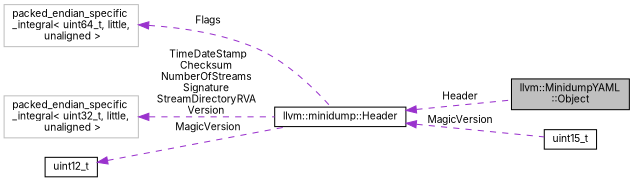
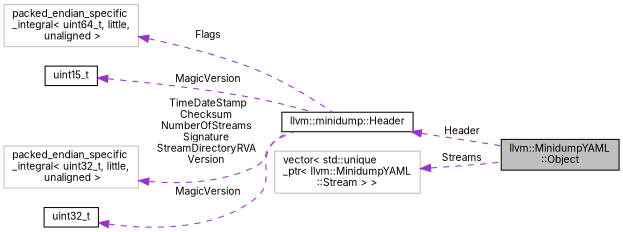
(480, 131) -> (211, 91)
(71, 167) -> (71, 217)
none -> (347, 172)
